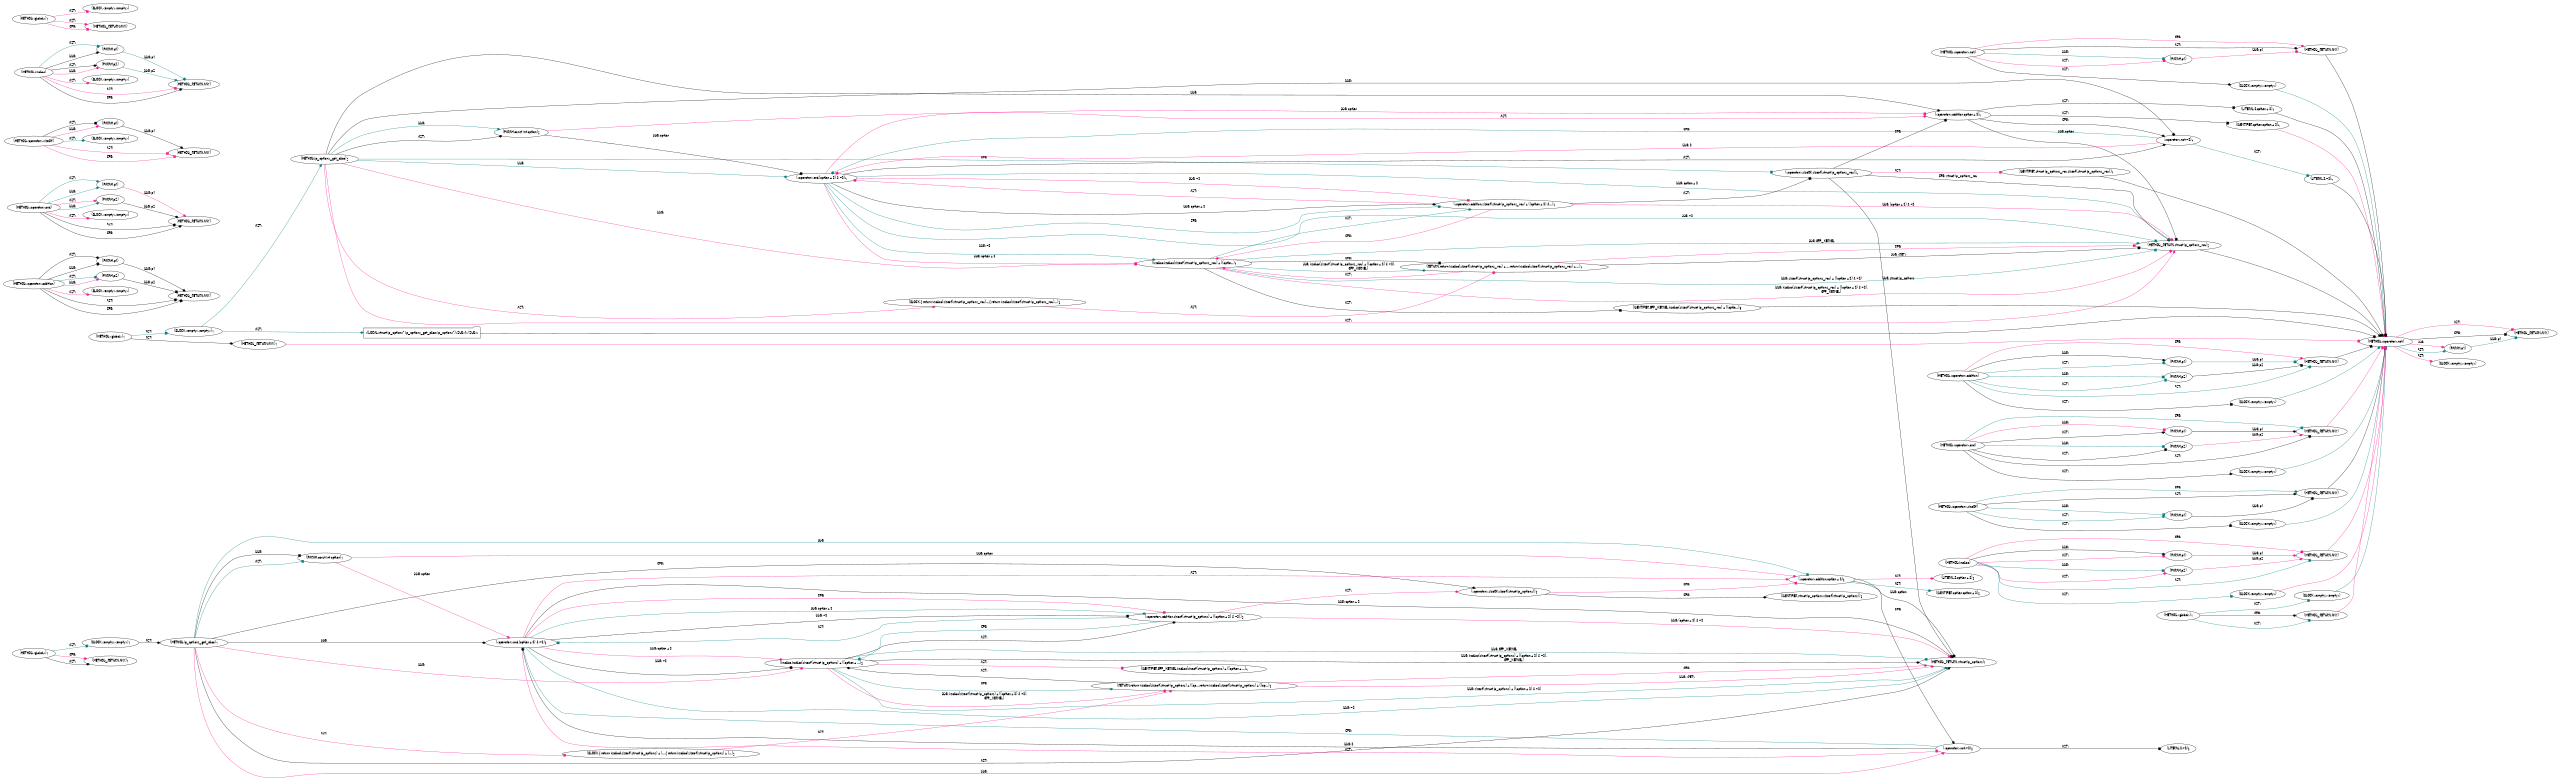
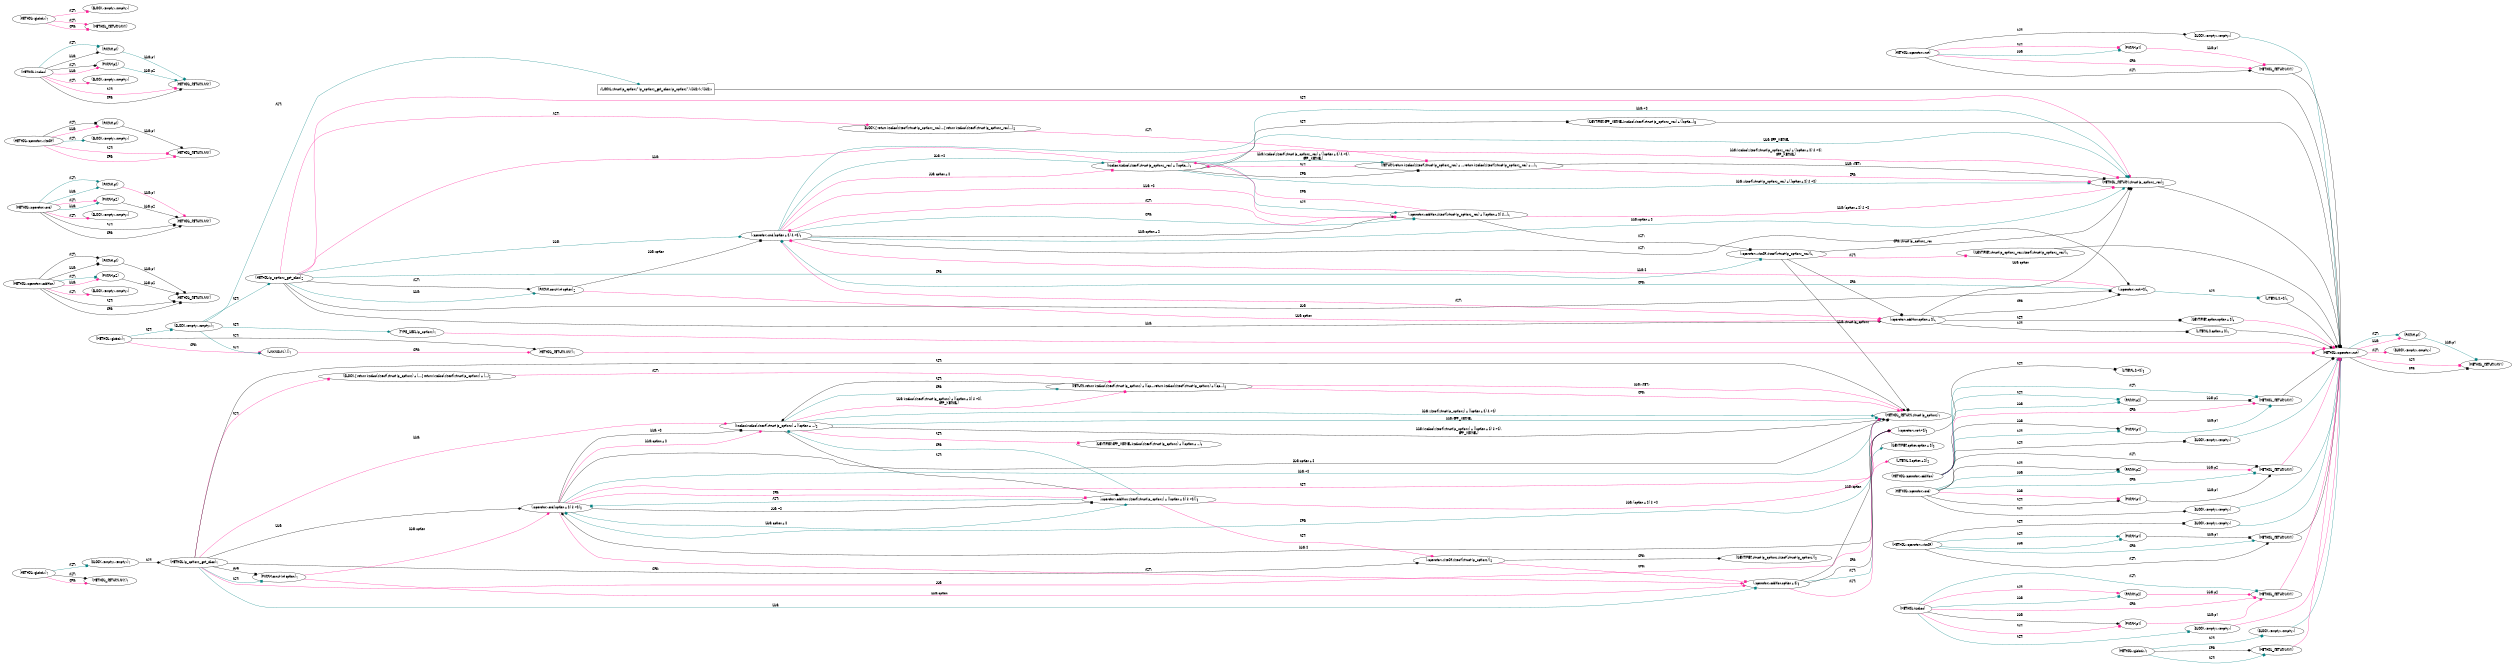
none -> (417, 332)
none -> (279, 352)
